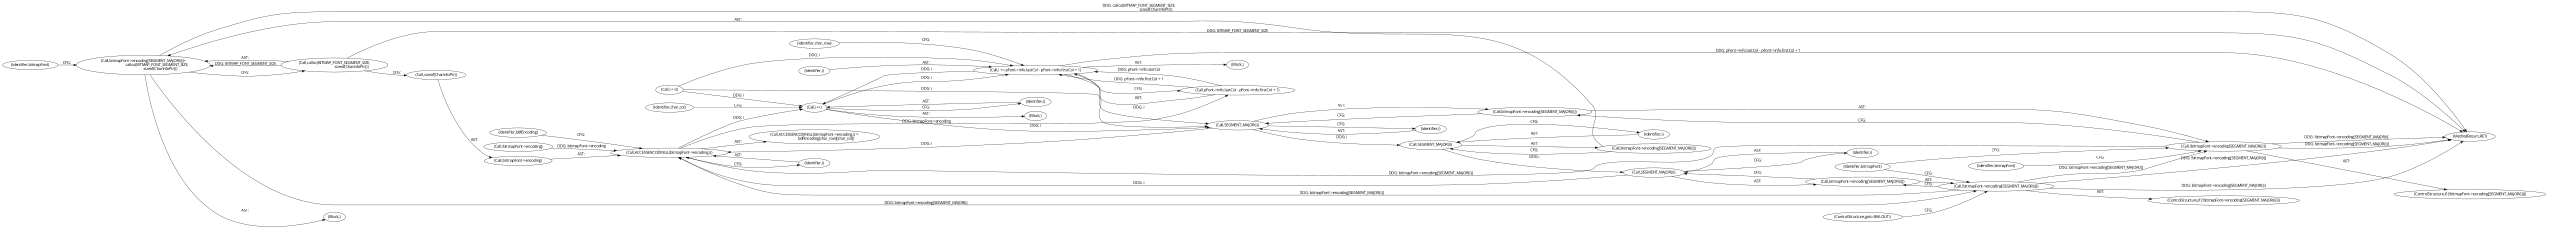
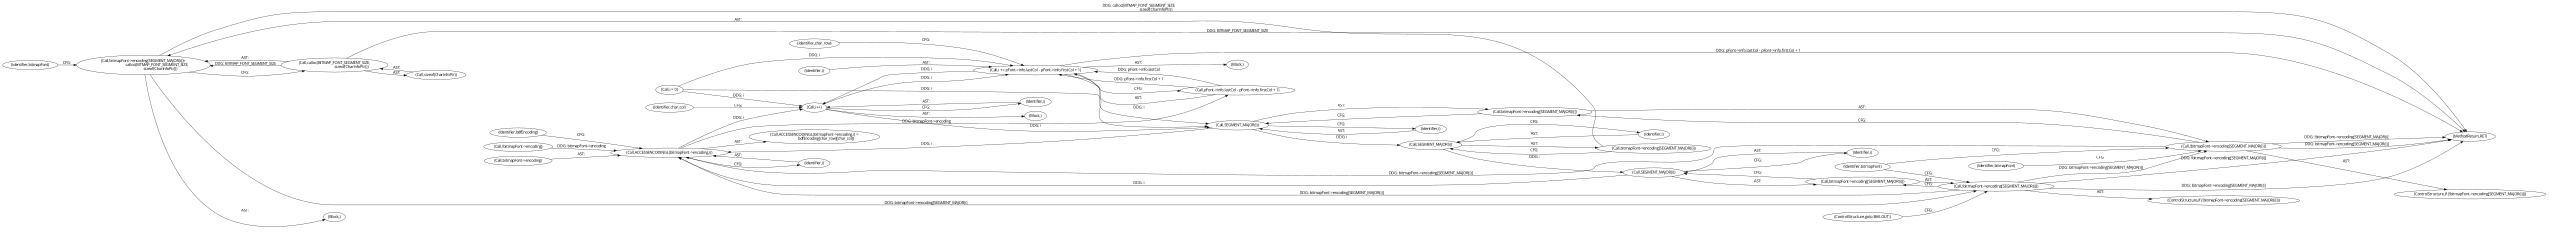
(397, 73) -> (397, 73)
(457, 123) -> (398, 70)
